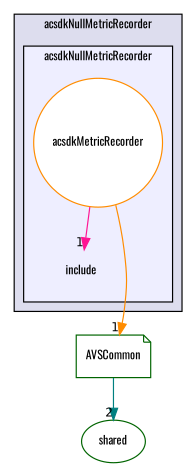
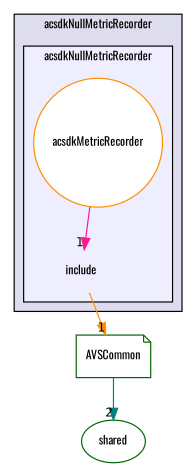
(126, 264) -> (95, 308)
